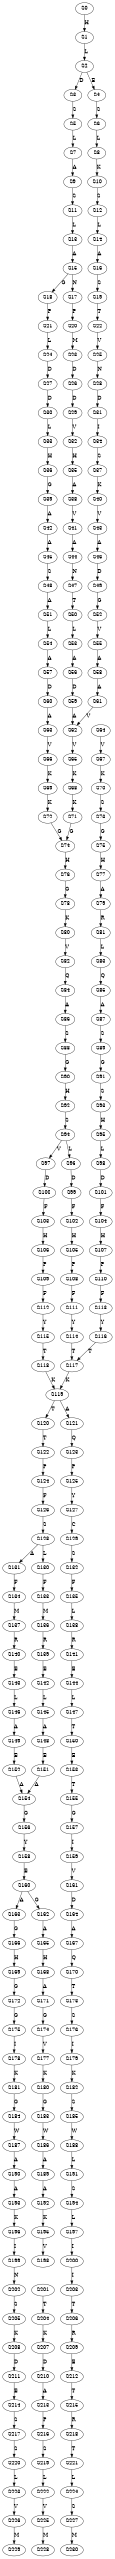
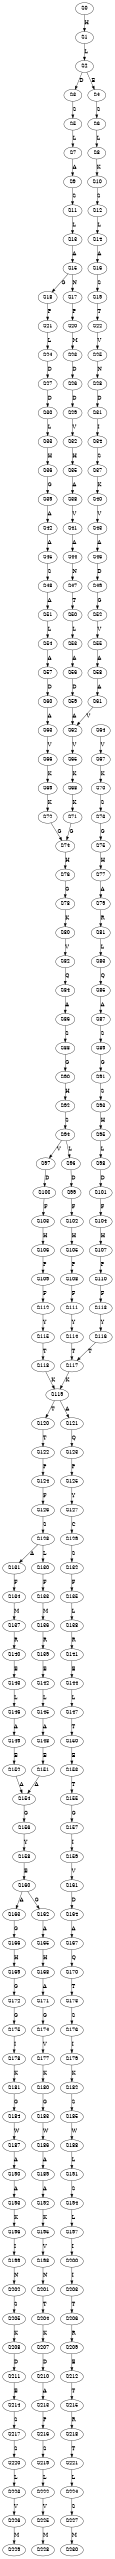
none -> (43, 2274)
